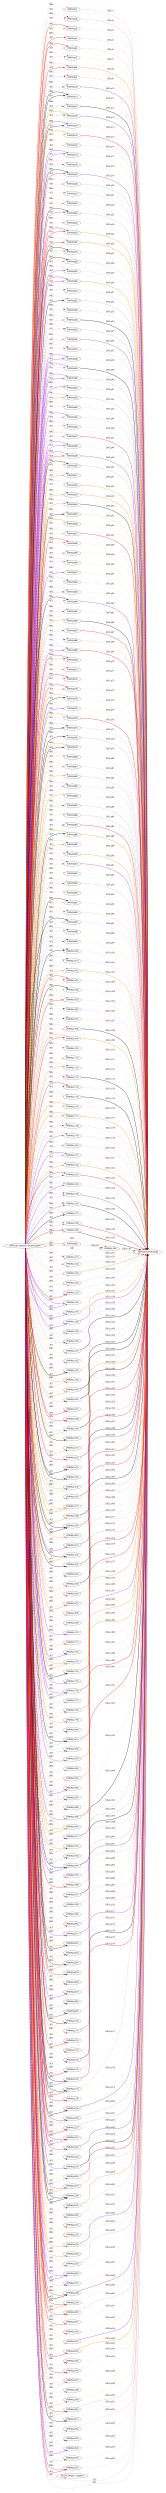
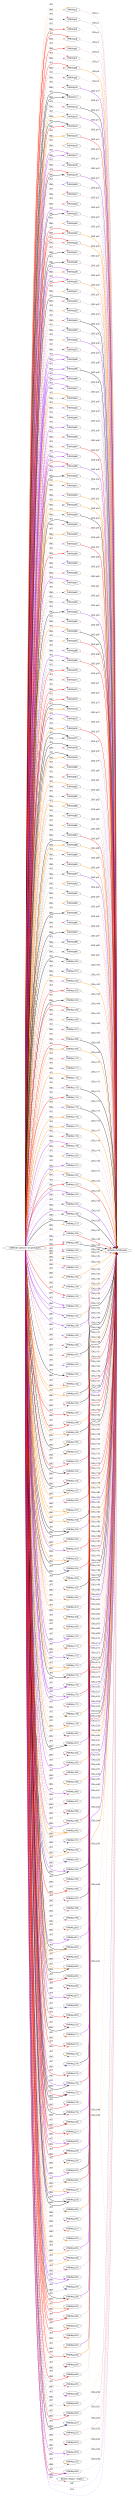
(90, 1246) -> (113, 821)
